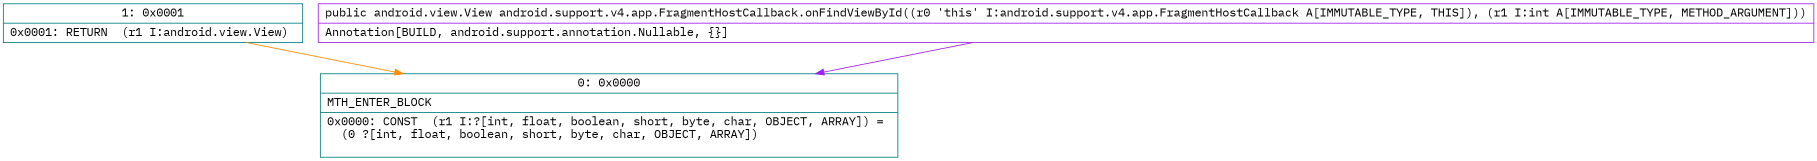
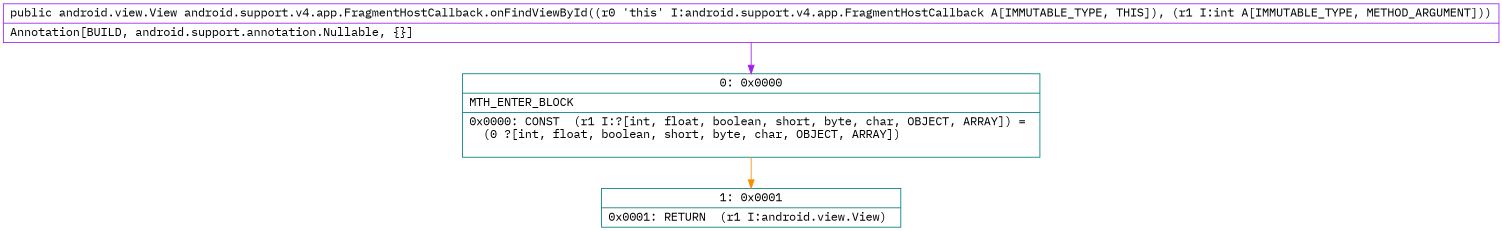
(321, 57) -> (751, 169)
